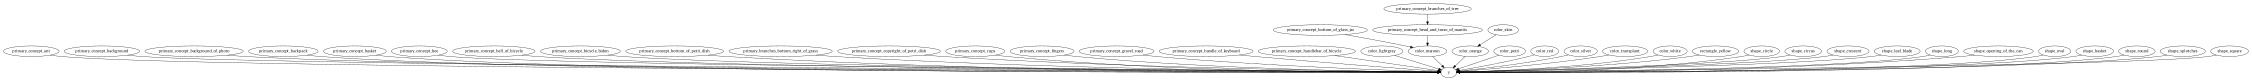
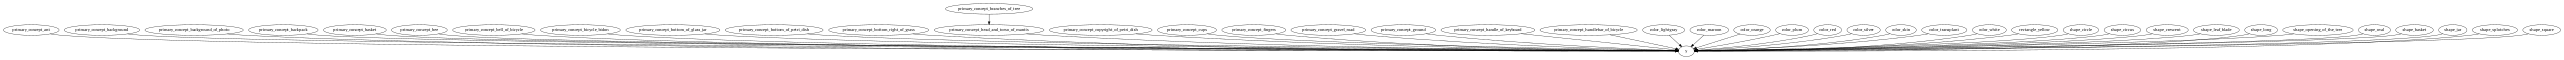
none -> (1403, 30)
(1428, 39) -> (1270, 44)
(1488, 40) -> (1842, 41)
(1378, 41) -> (1117, 46)
(781, 51) -> (879, 30)
(1510, 51) -> (1792, 30)
(1998, 51) -> (2318, 30)
(2137, 51) -> (2453, 30)
